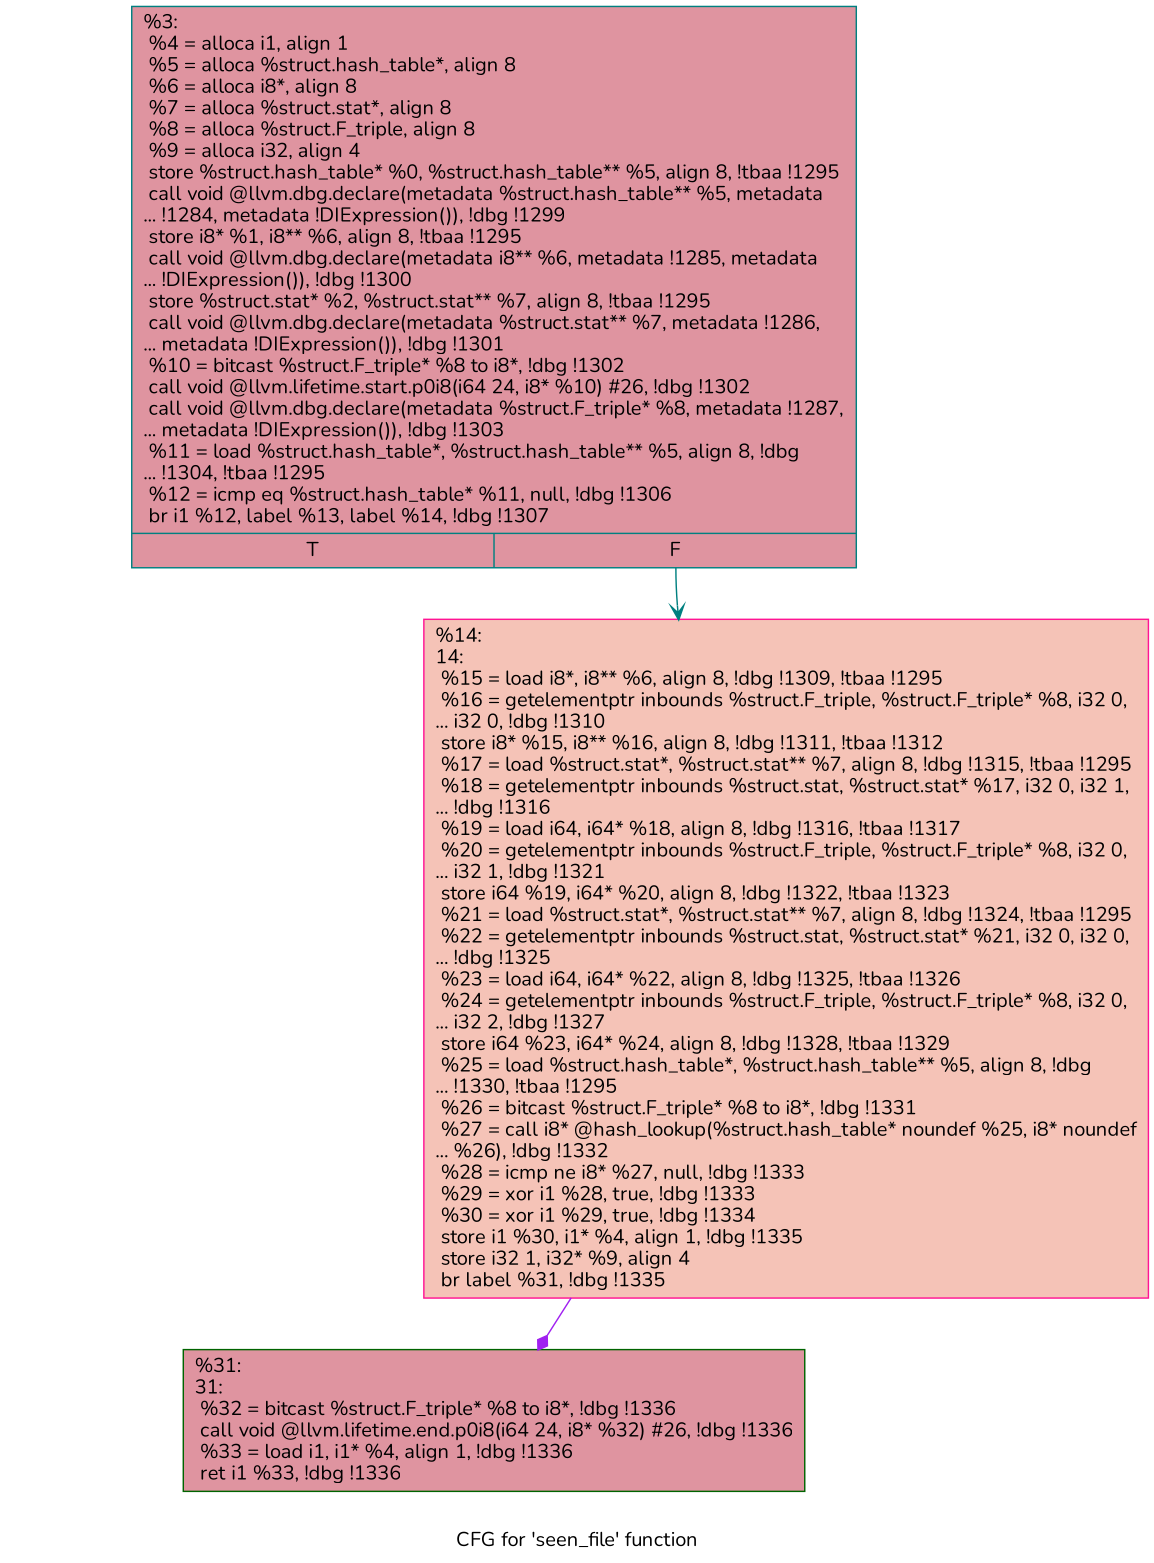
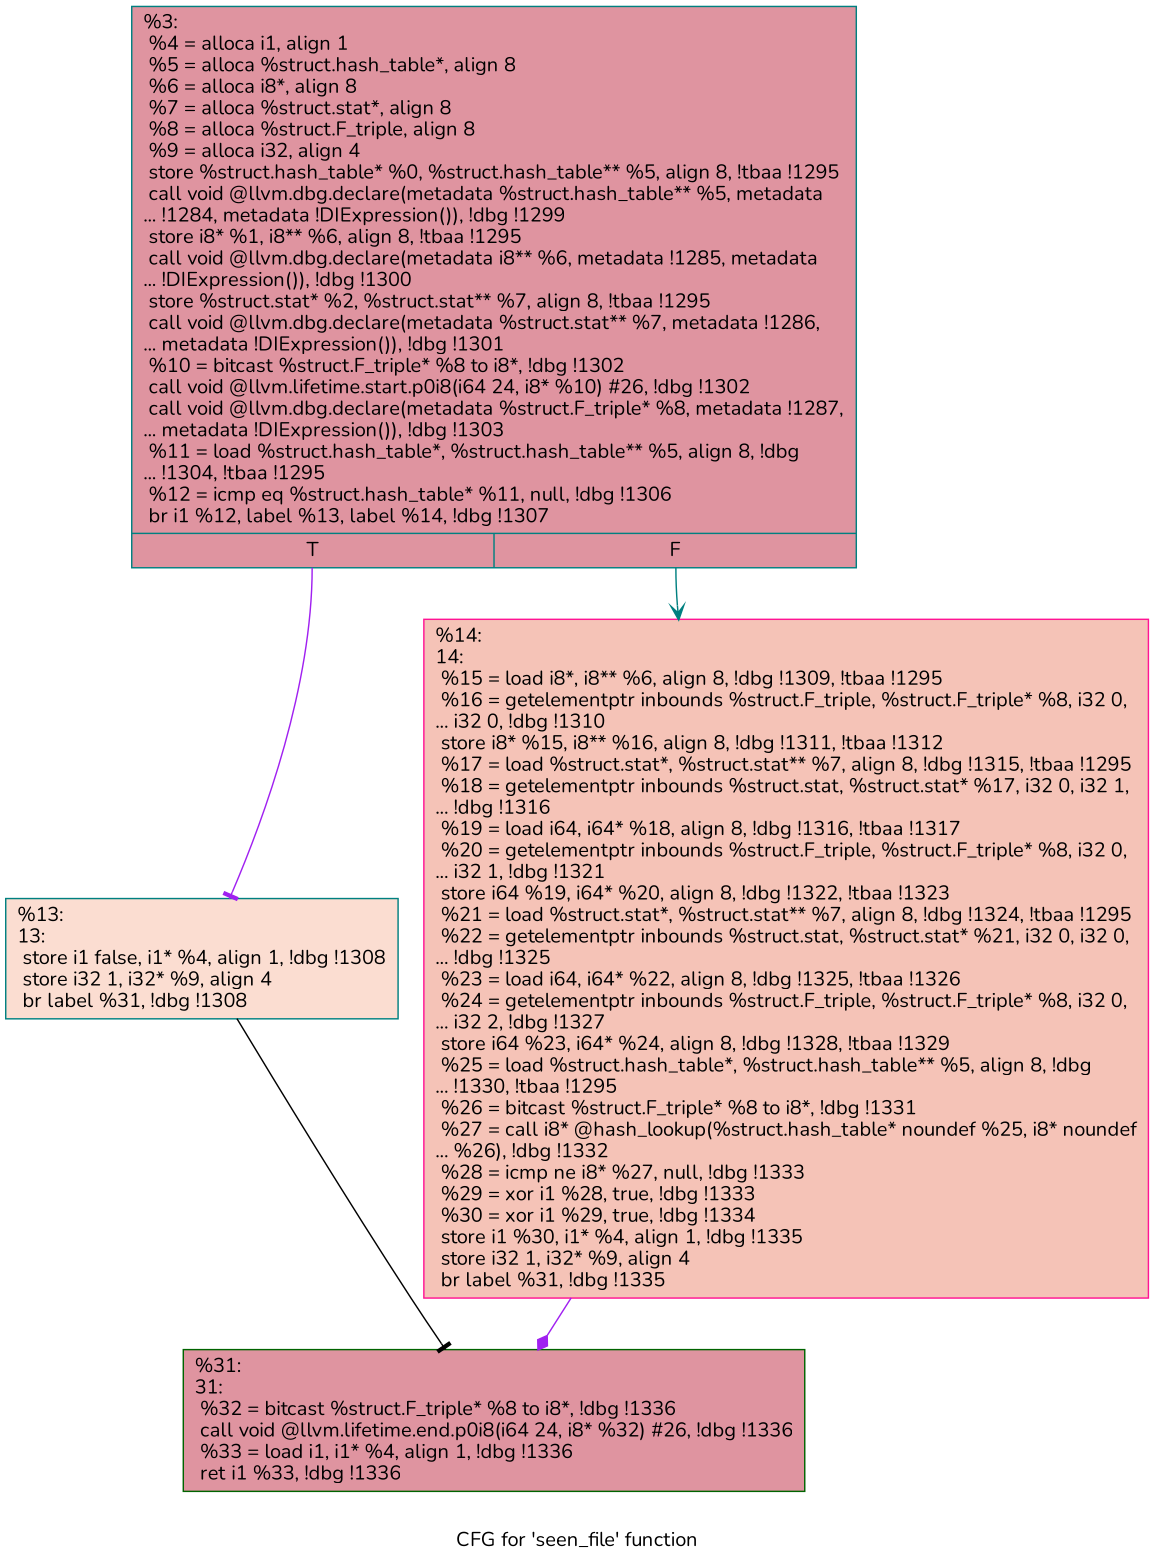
none -> (202, 959)
